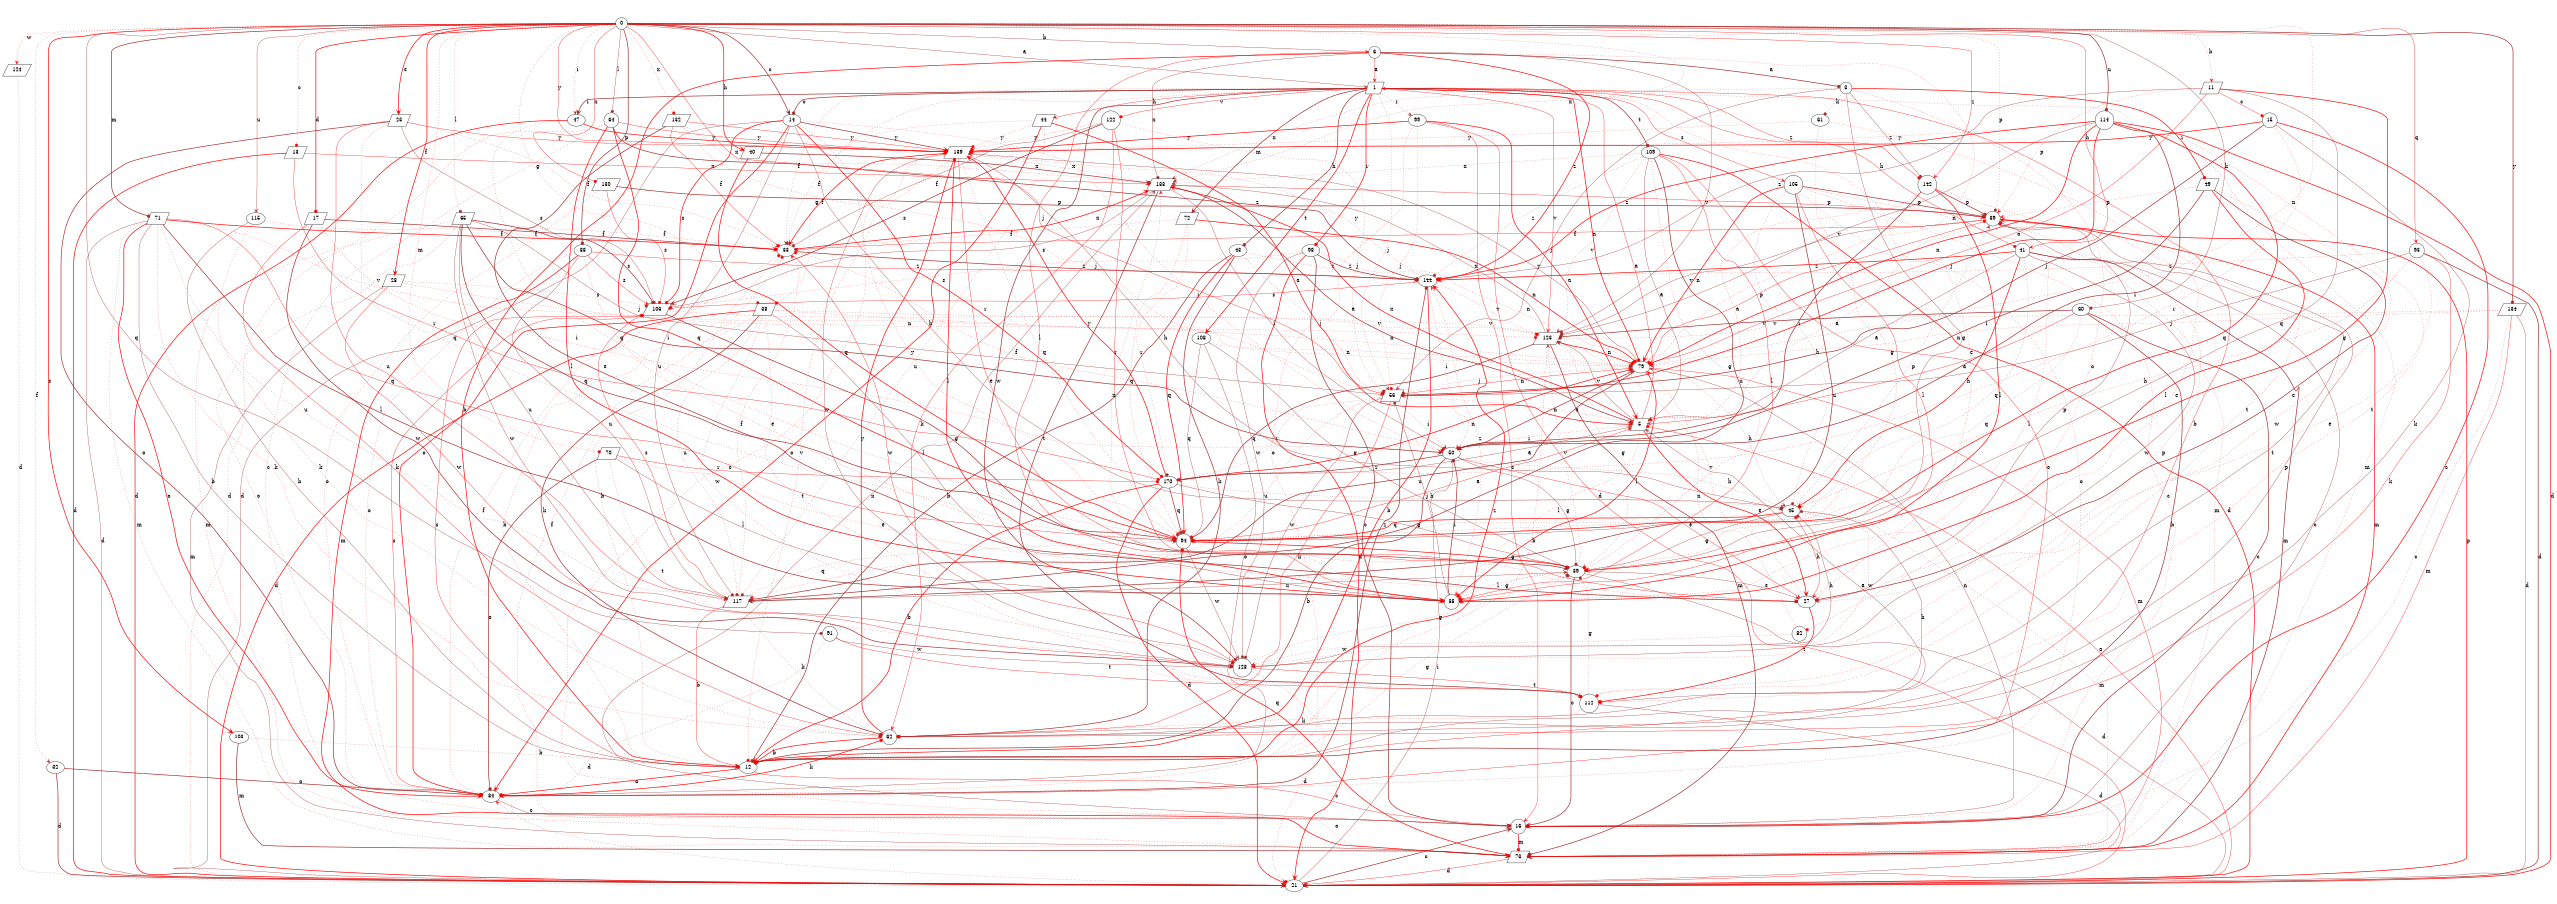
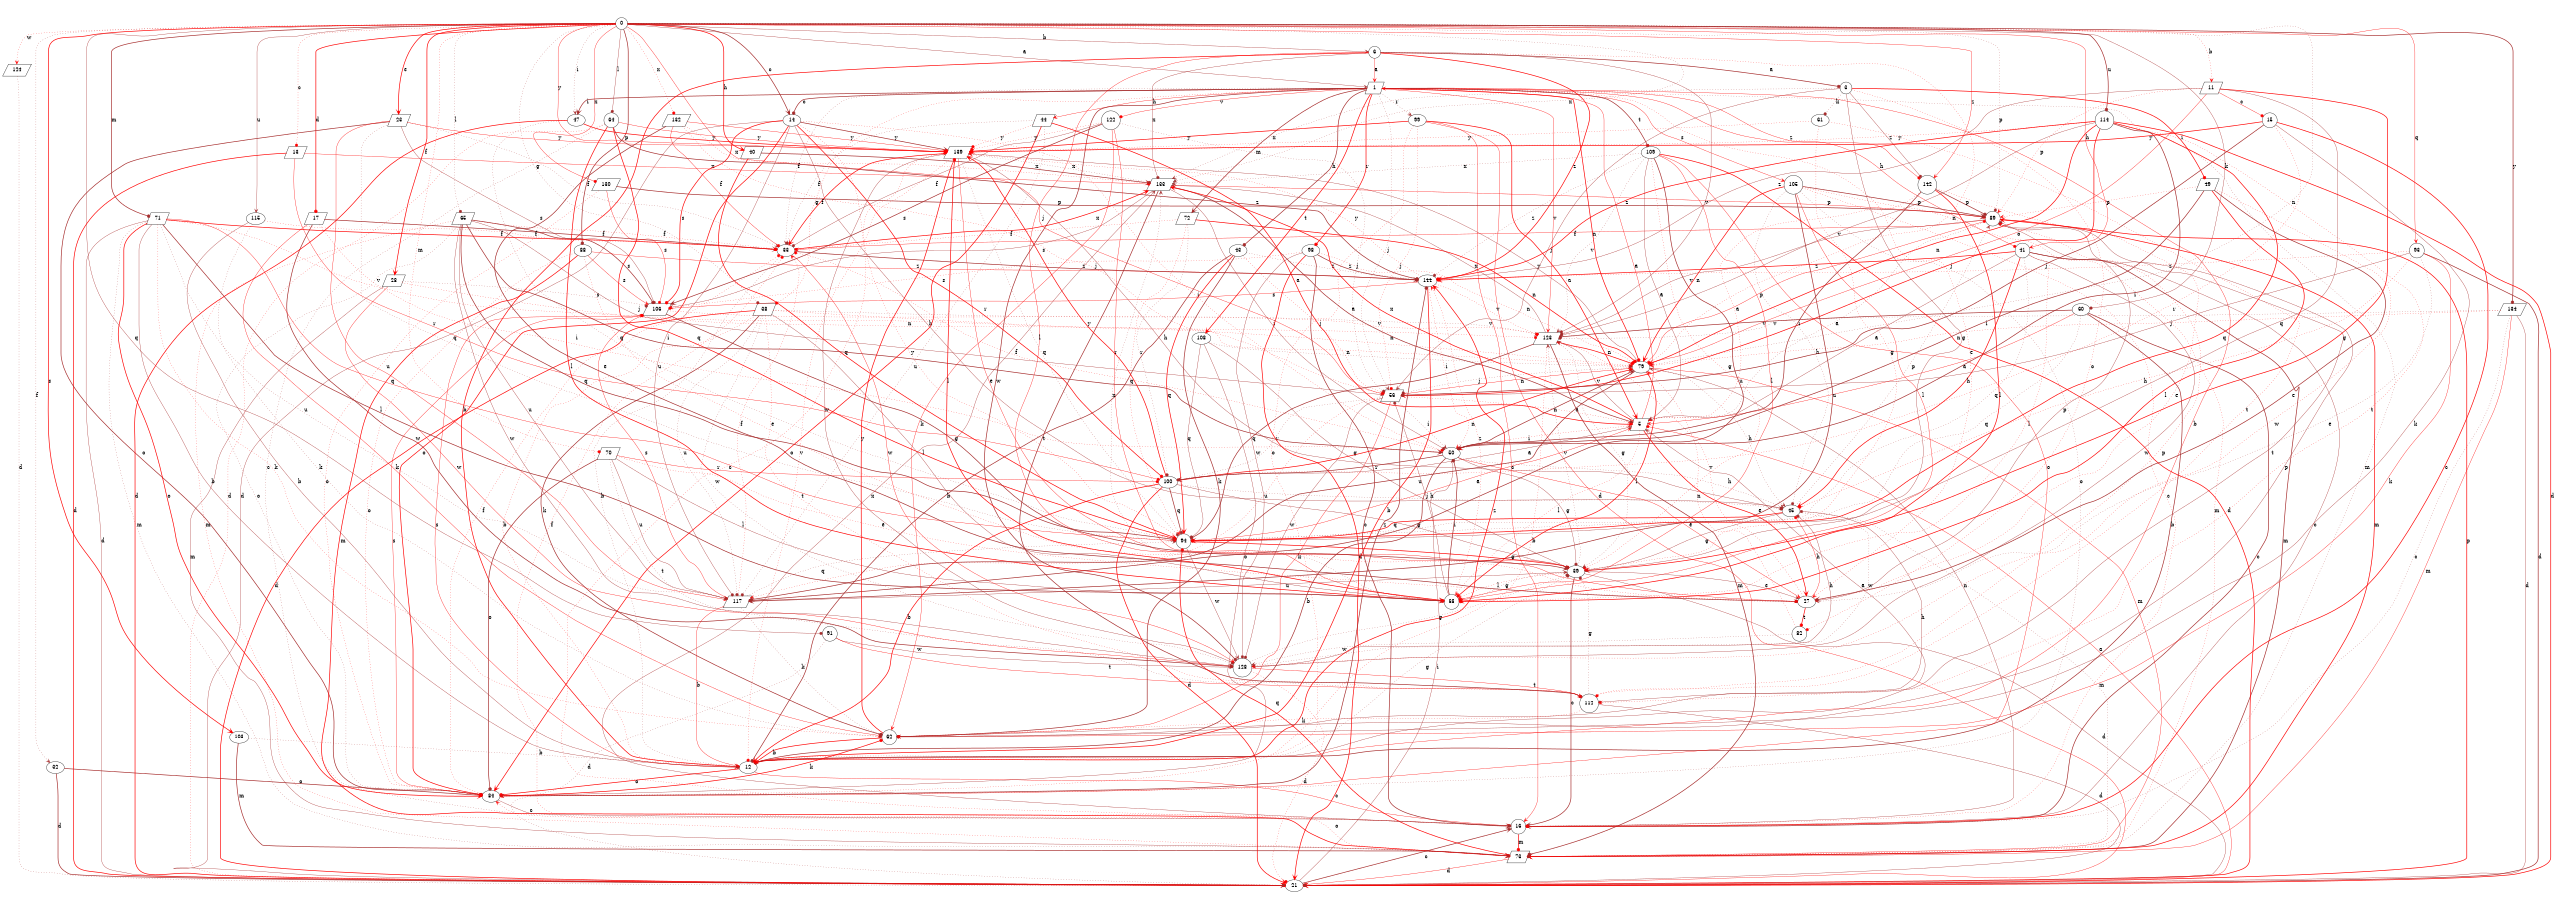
(596, 419) -> (648, 548)
(1168, 482) -> (1168, 482)
(1727, 678) -> (1804, 616)
